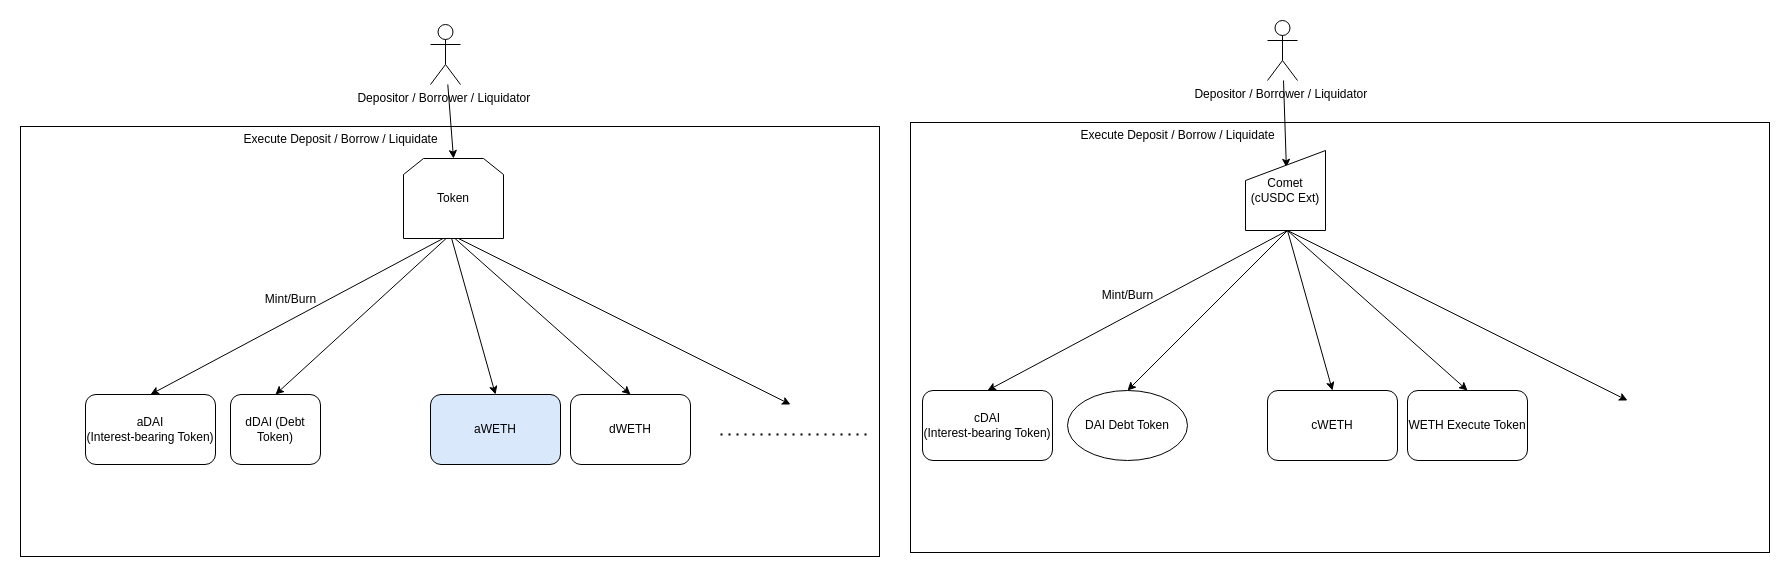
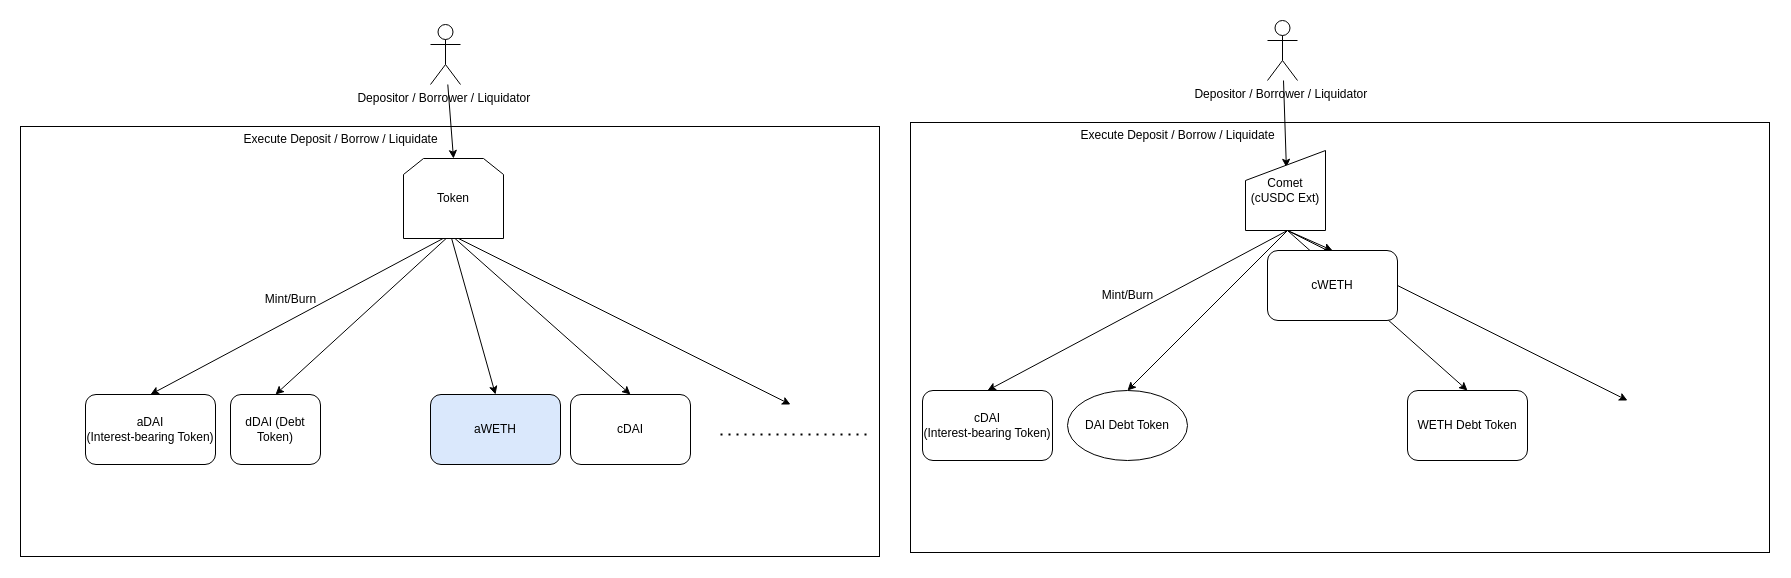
(1333, 426) -> (1333, 286)
(1468, 426) -> (1468, 426)
(631, 430) -> (631, 430)
